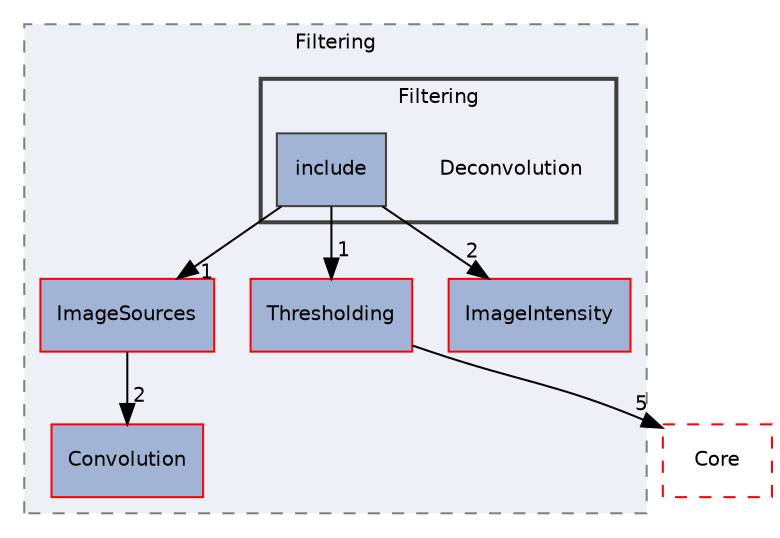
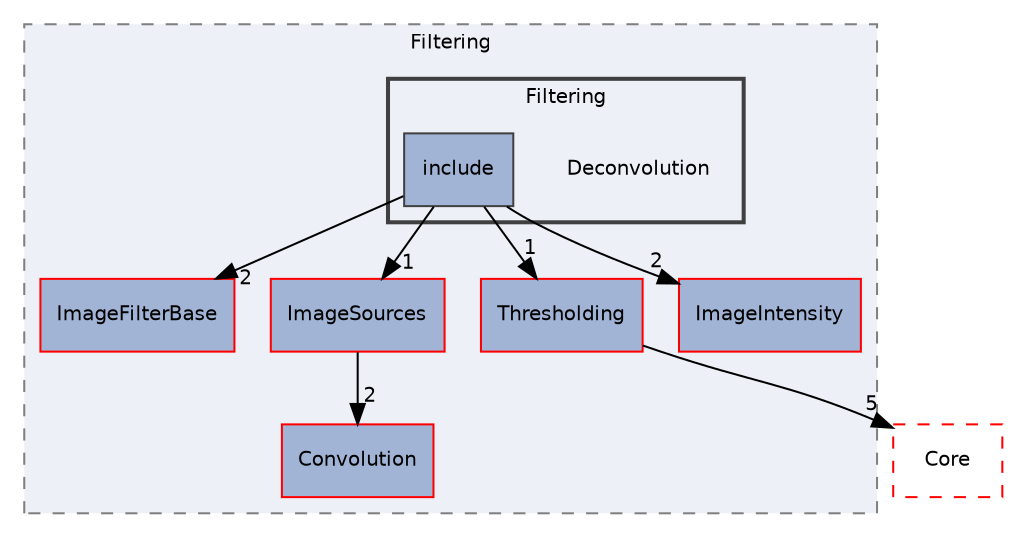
none -> (137, 315)
